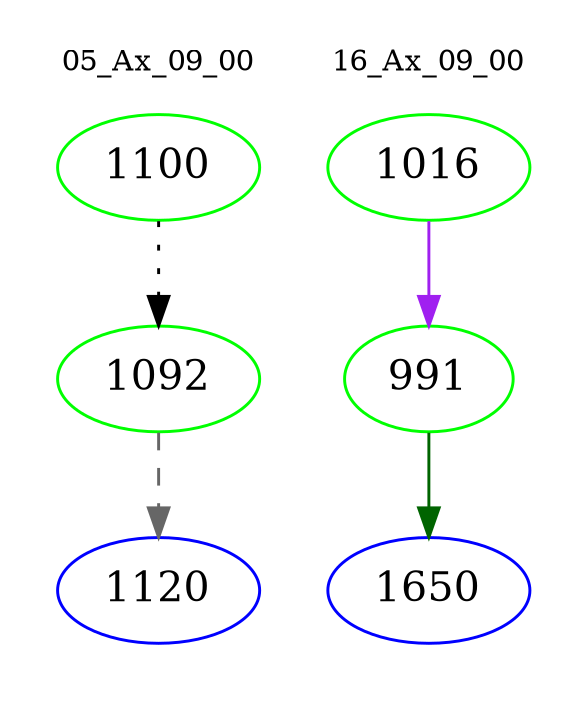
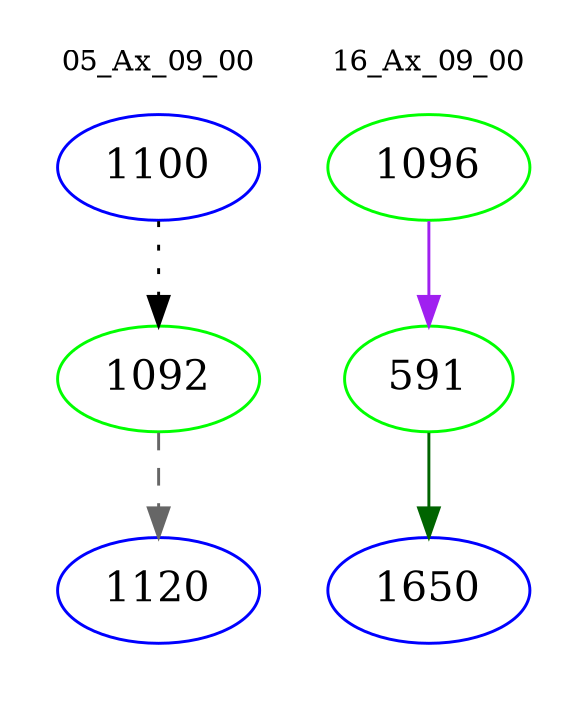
(159, 167) -> (159, 167)
(429, 167) -> (429, 167)
(429, 379) -> (429, 379)
